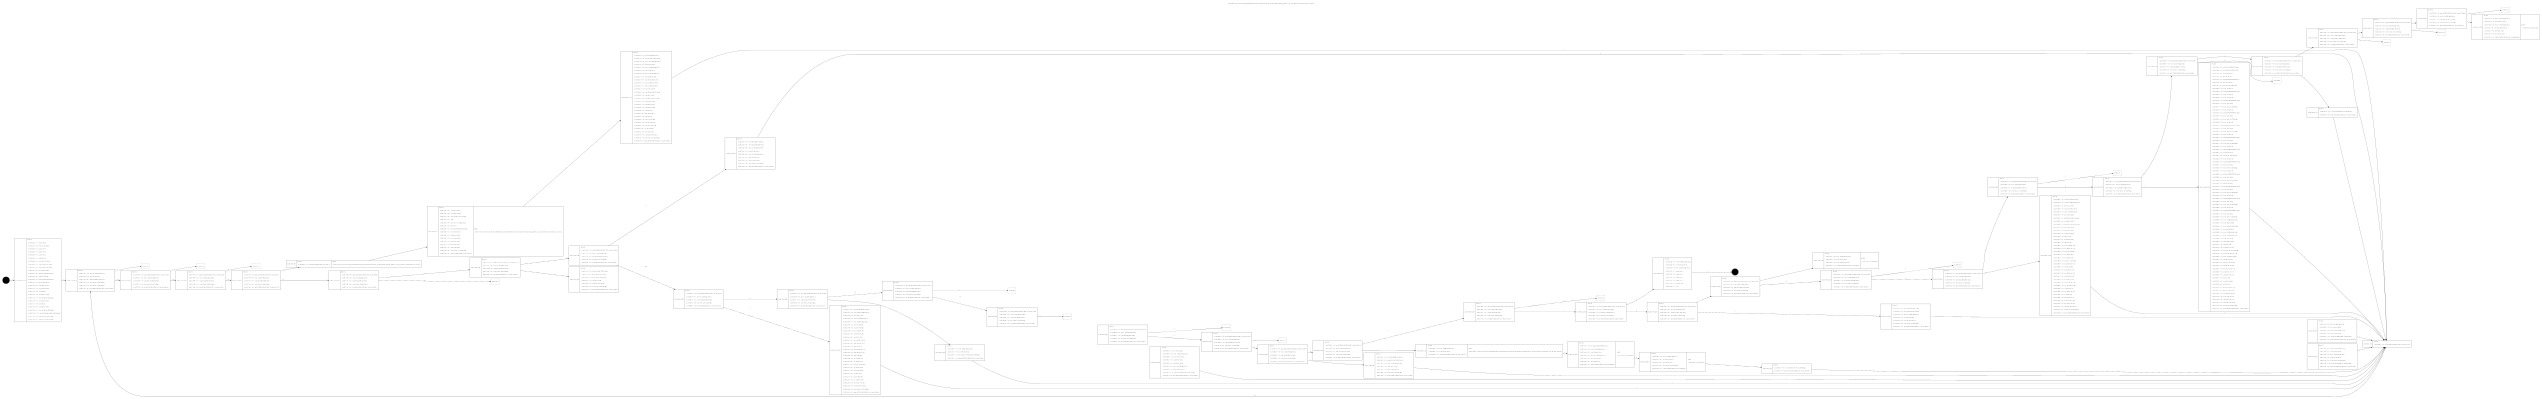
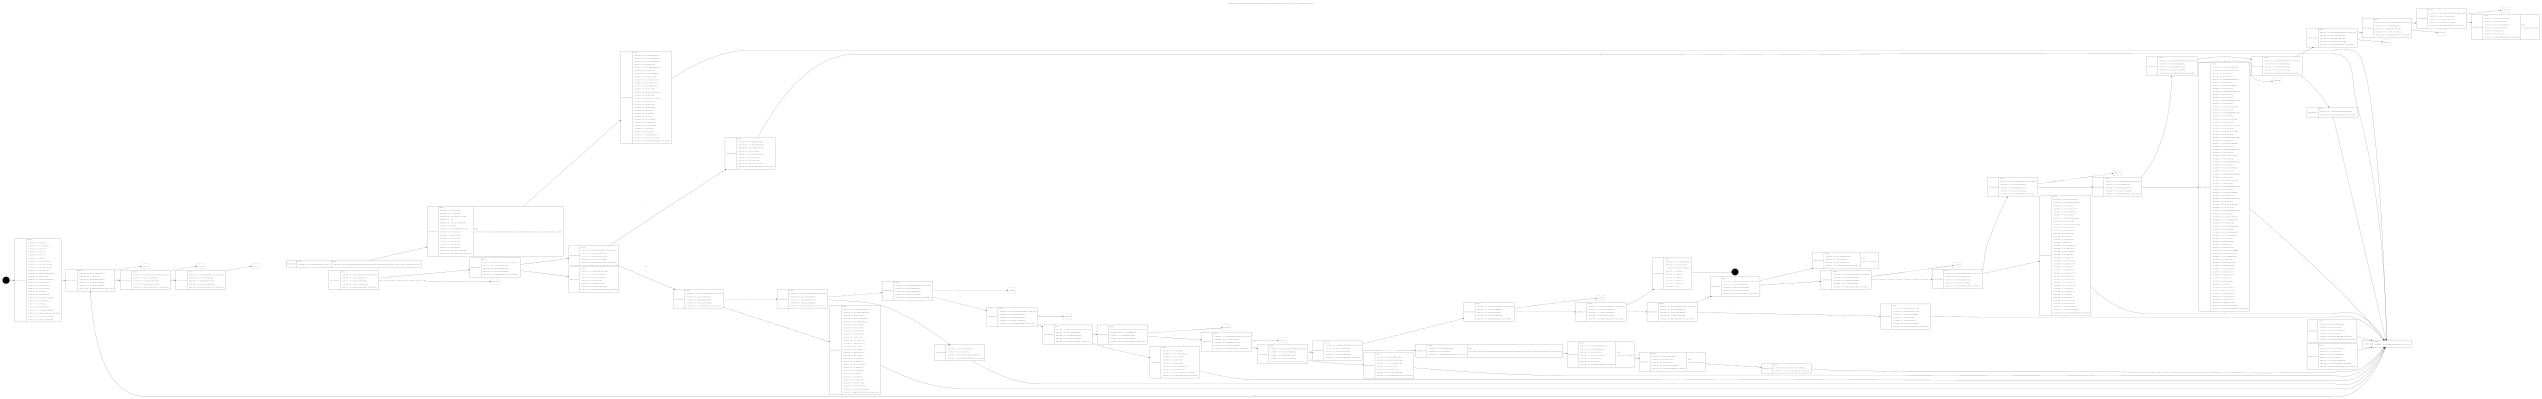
(256, 280) -> none
none -> (1068, 335)
